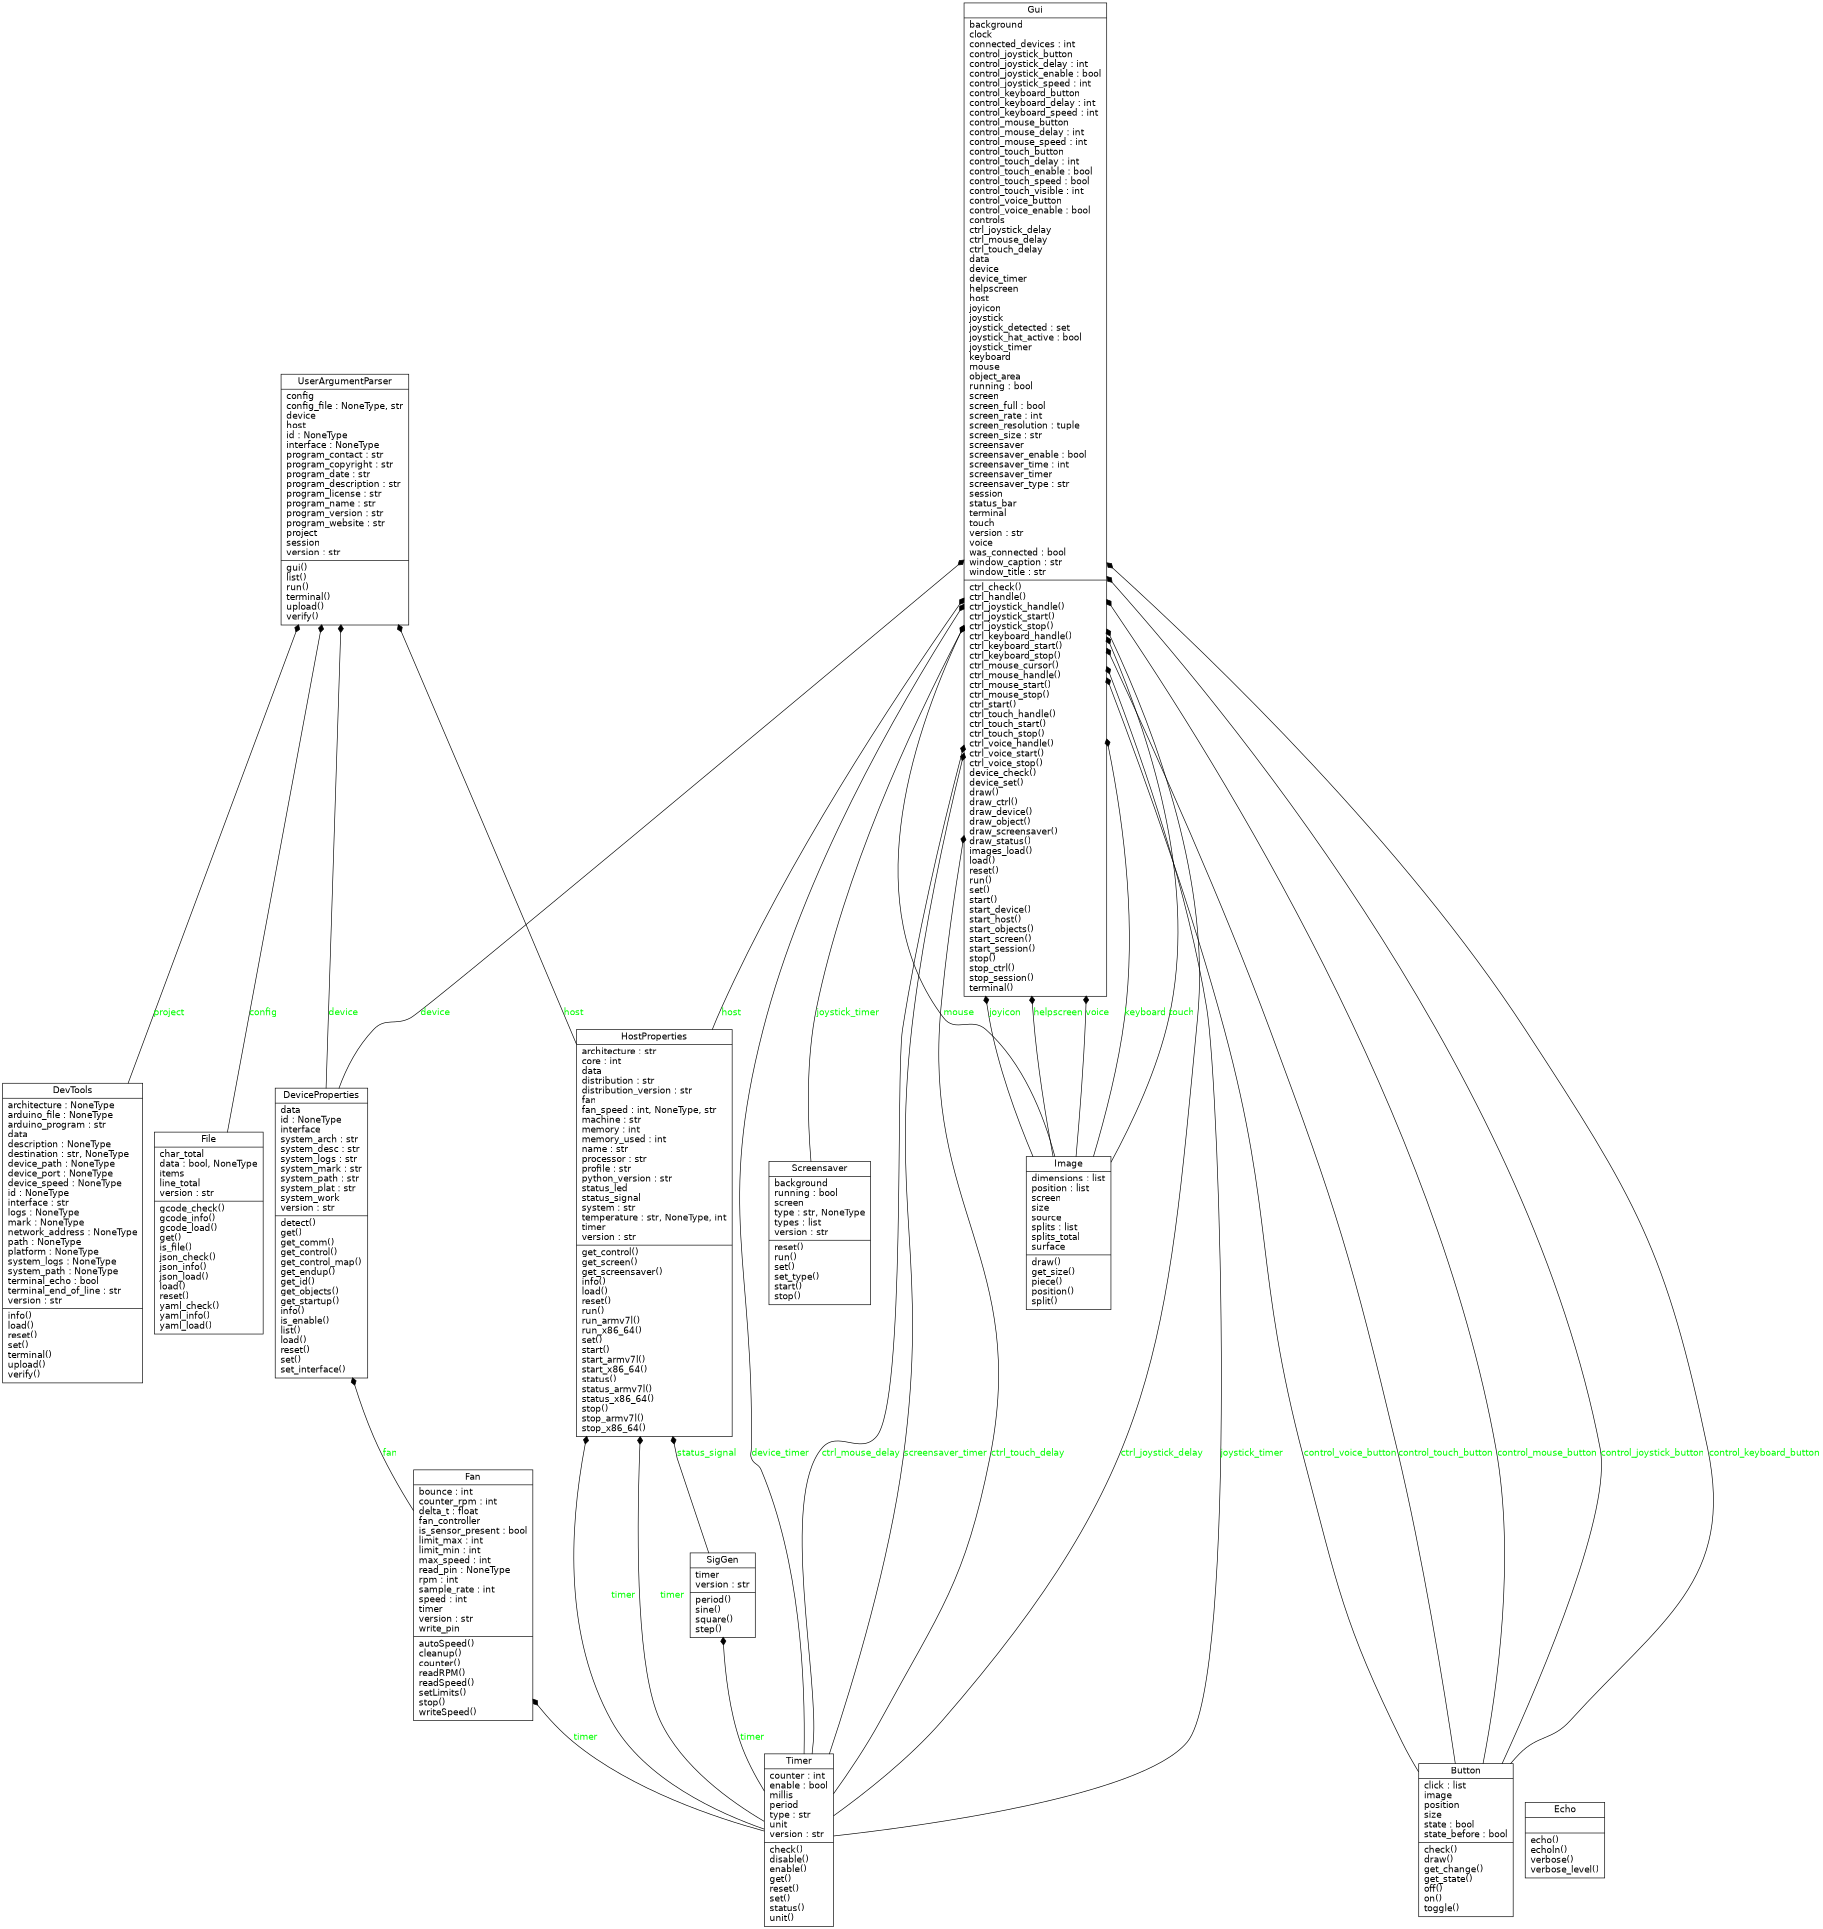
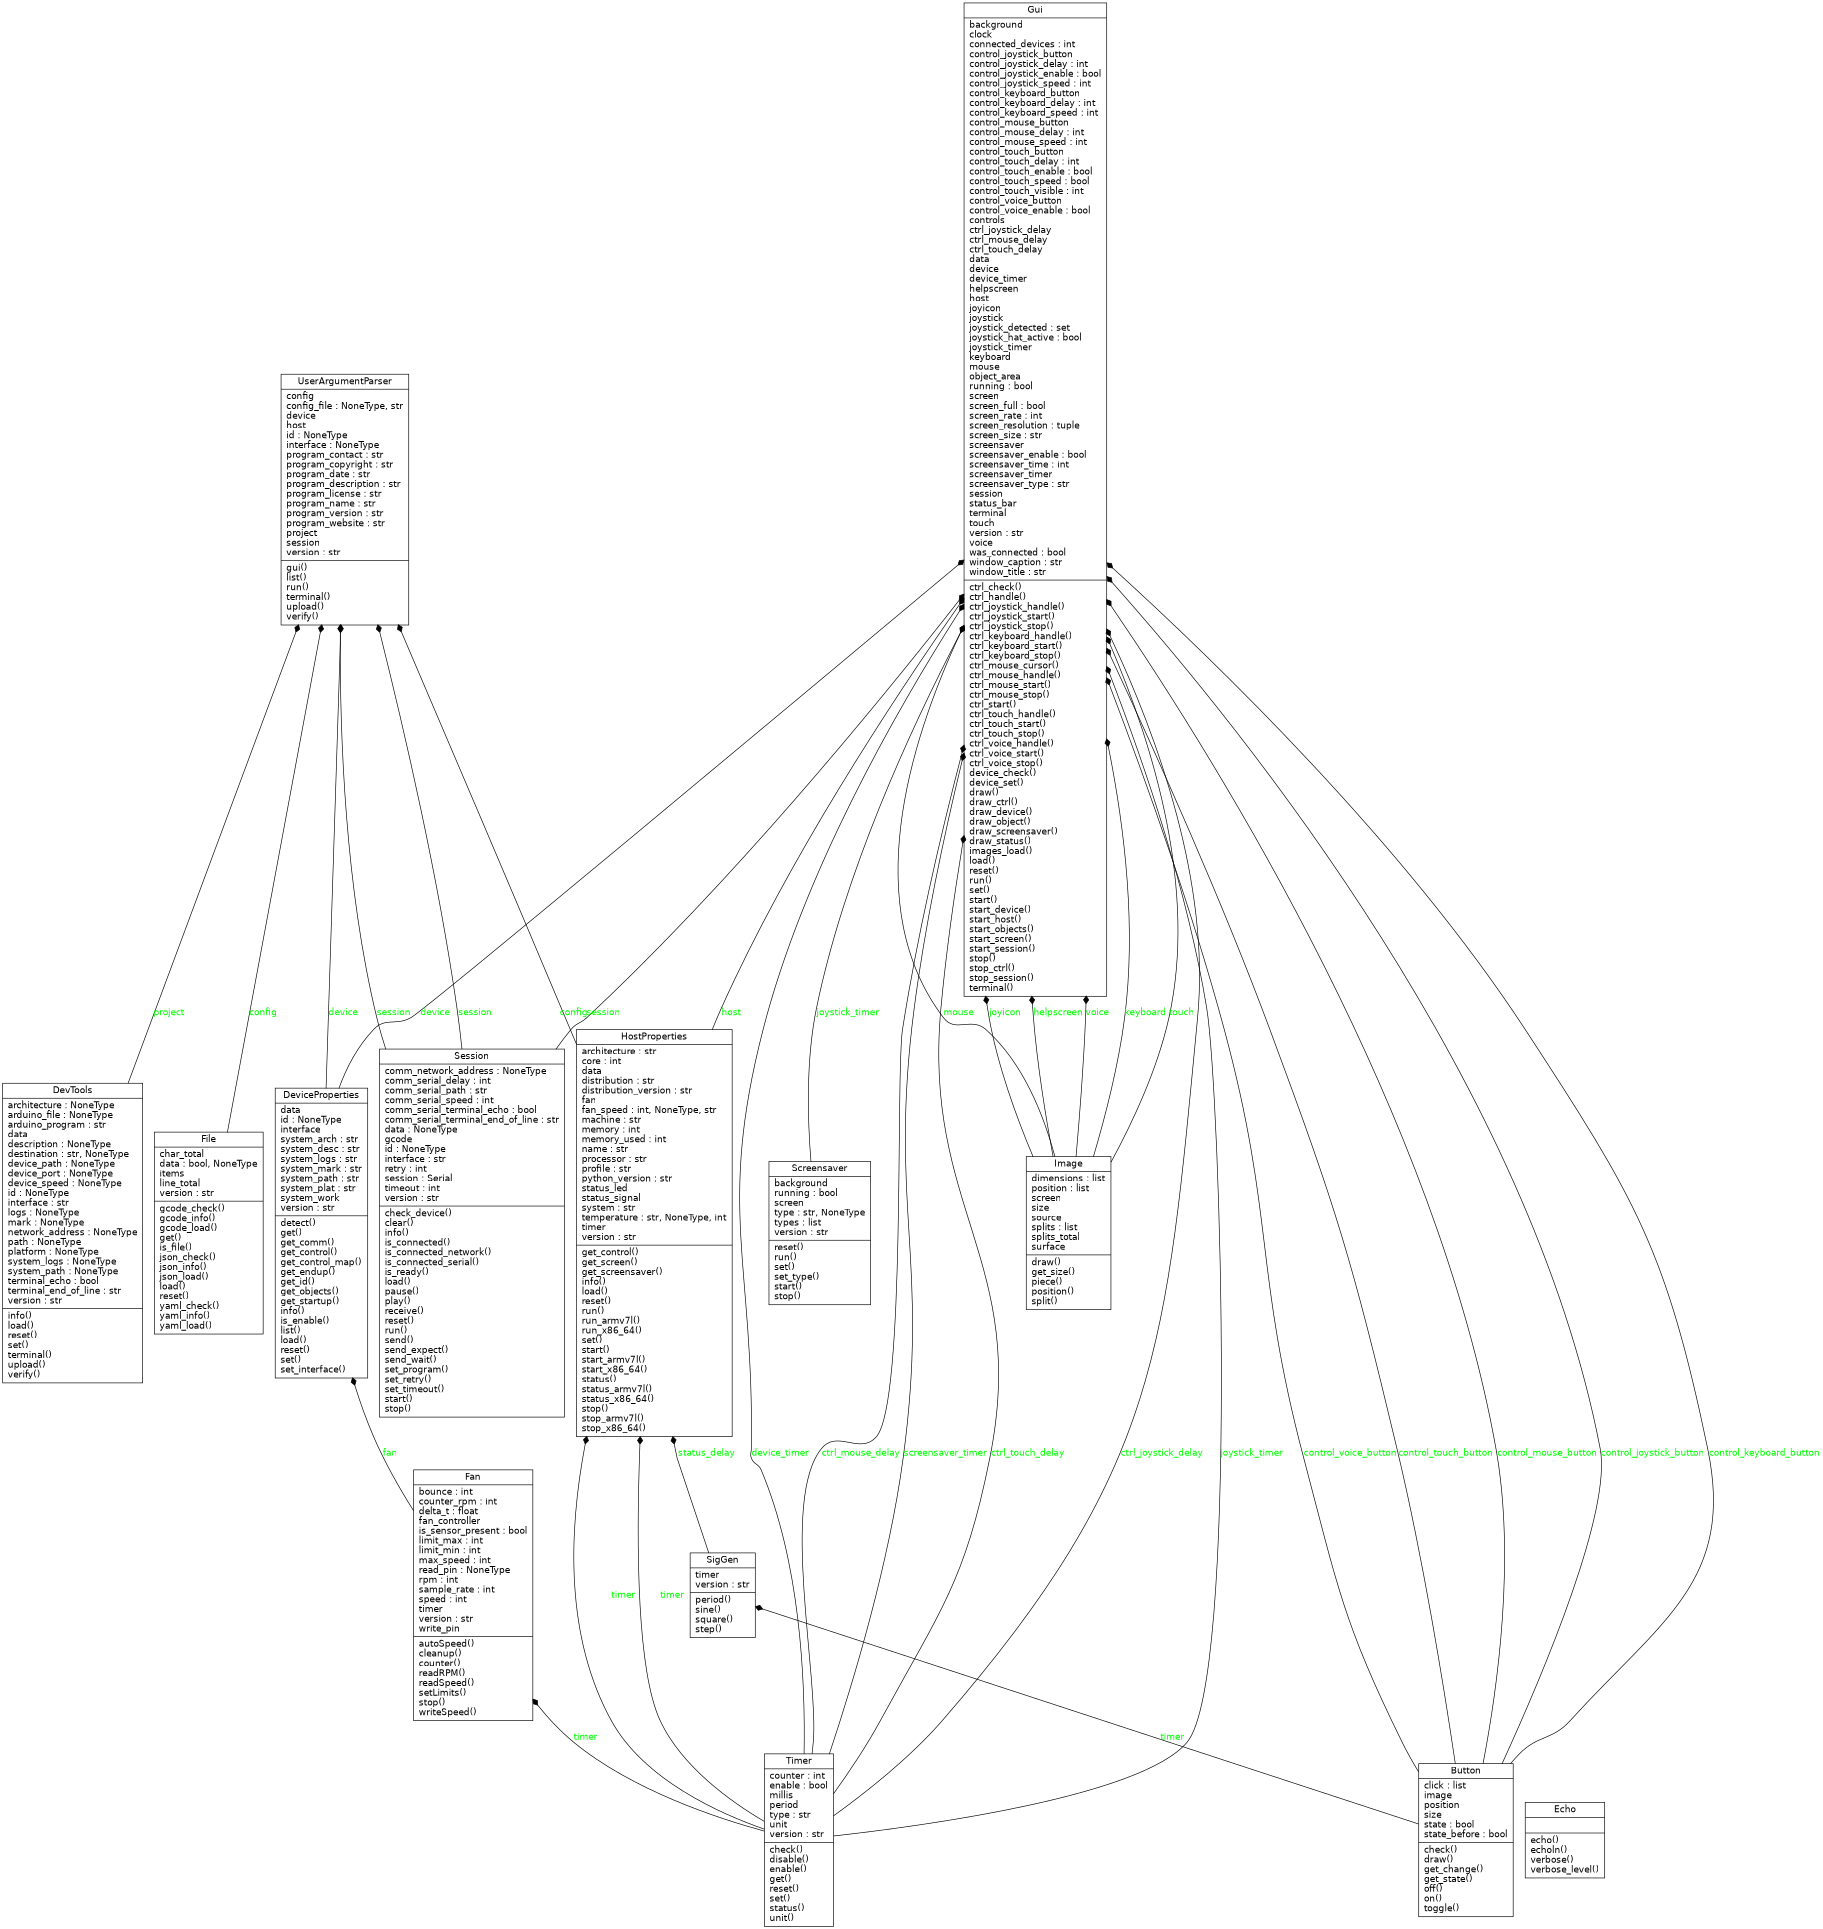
(574, 1013) -> (574, 1013)
none -> (472, 1233)
(707, 1453) -> (707, 1453)
(734, 1721) -> (1091, 1717)
